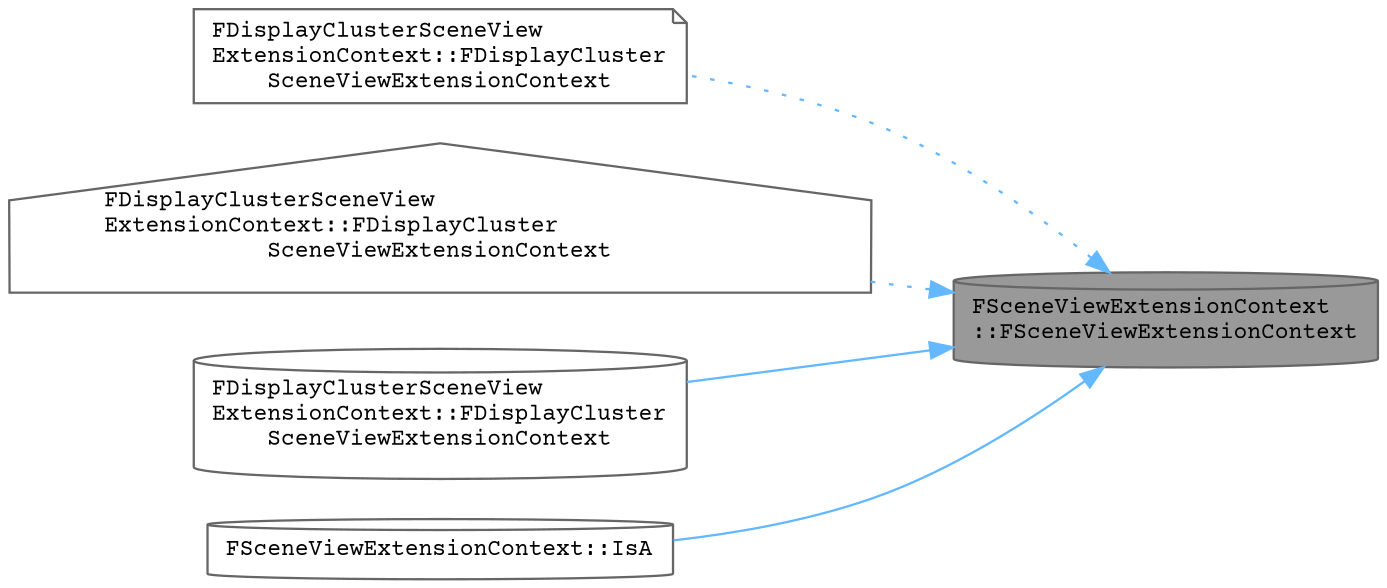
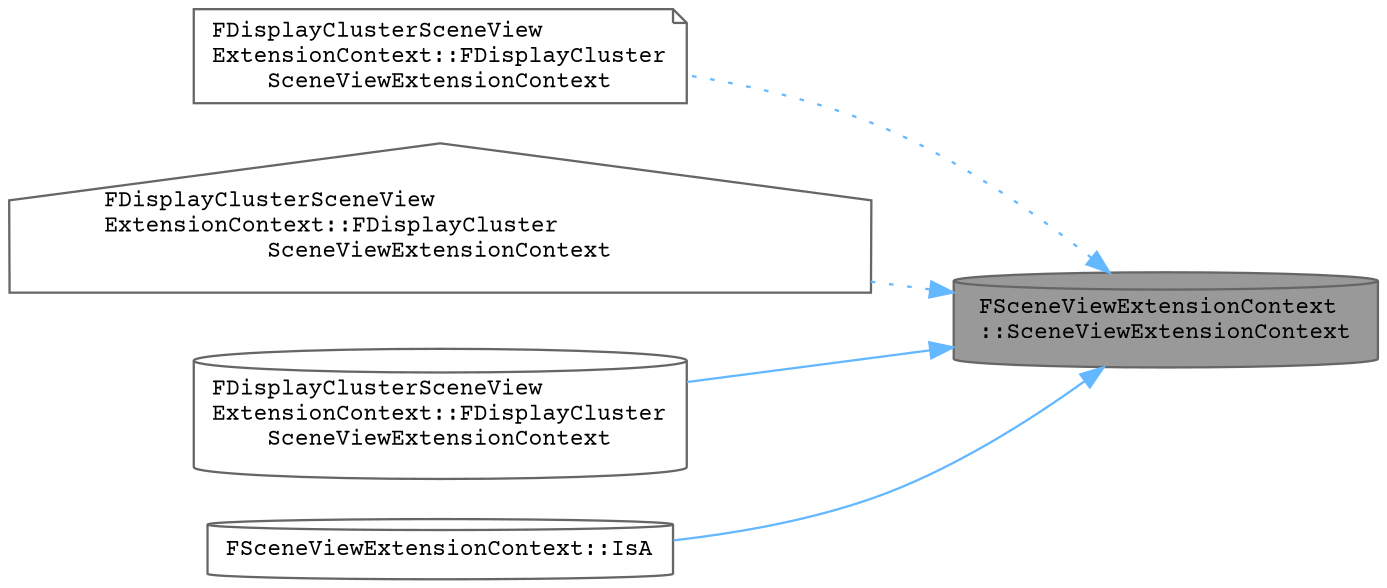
(1166, 320) -> (1166, 320)
